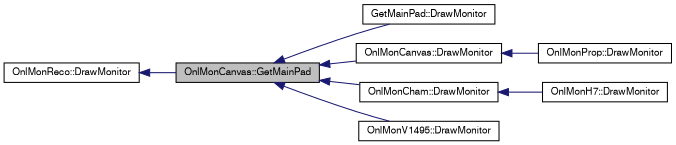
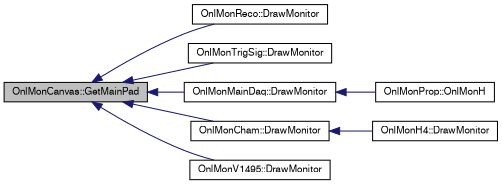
(429, 14) -> (260, 53)
(429, 53) -> (260, 92)
(605, 53) -> (435, 92)
(163, 73) -> (156, 47)
(605, 92) -> (435, 131)
